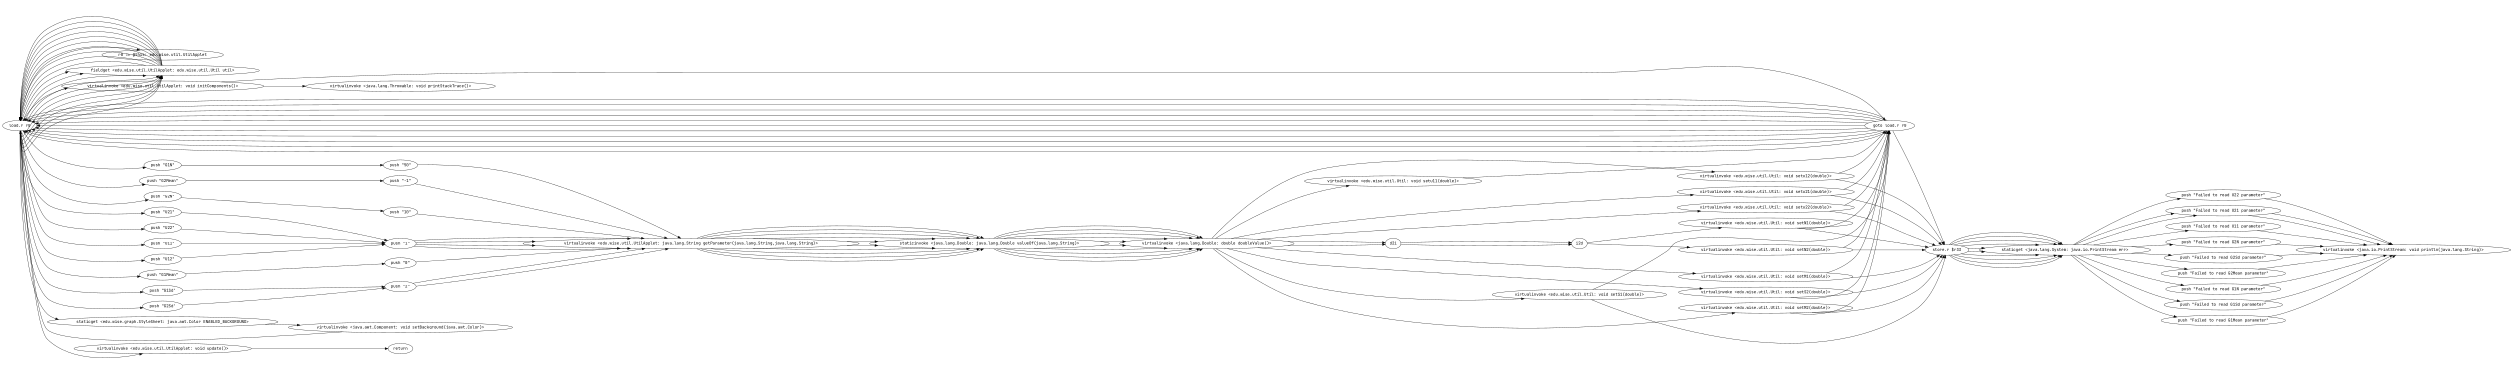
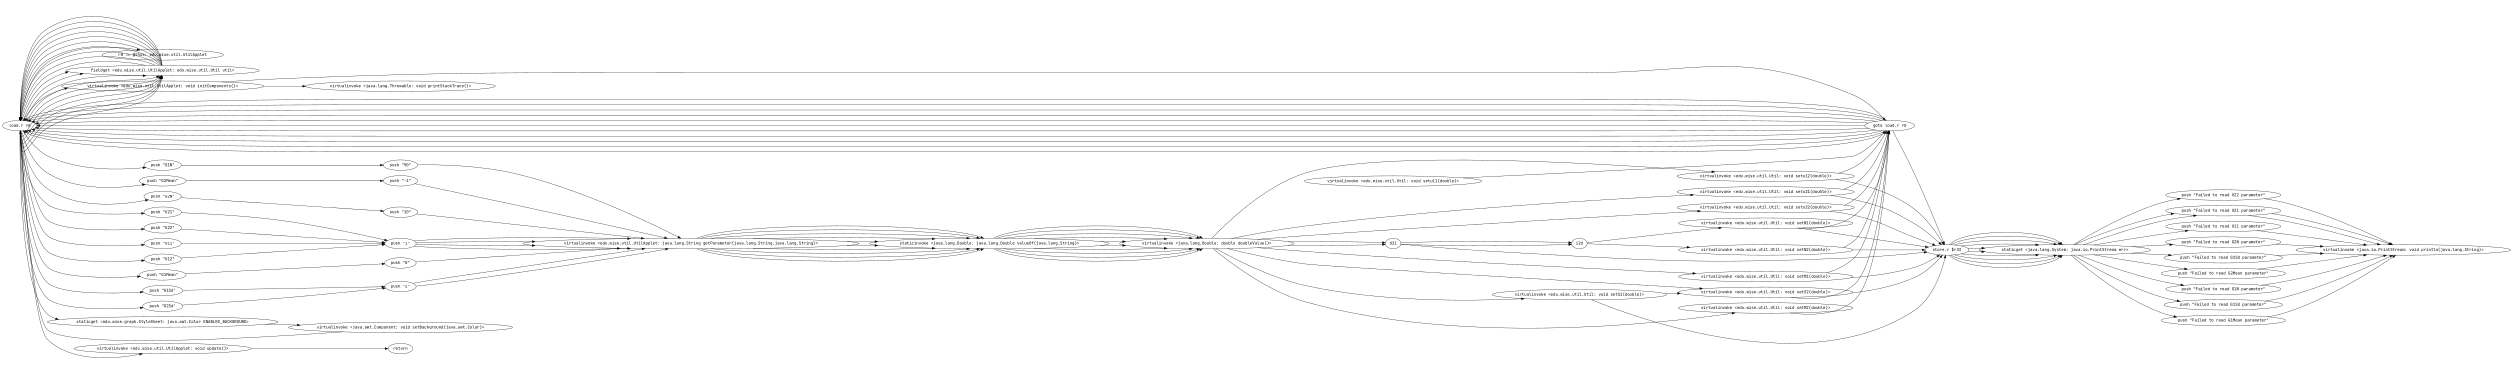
(1278, 206) -> none
(1771, 240) -> (1671, 293)
(1887, 304) -> (1662, 260)
